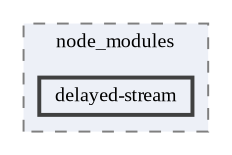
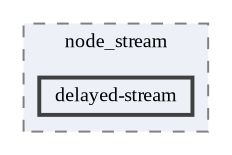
(116, 42) -> (116, 42)
